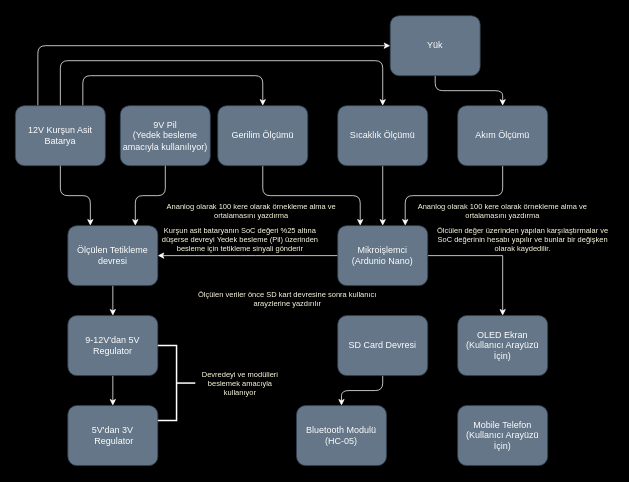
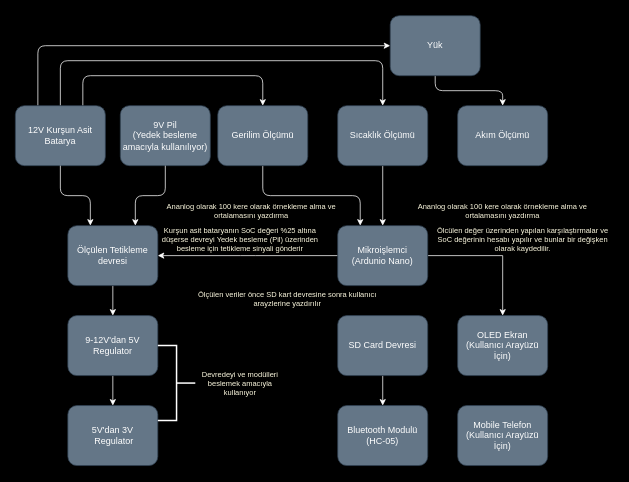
(457, 195) -> none
(342, 435) -> (383, 435)
